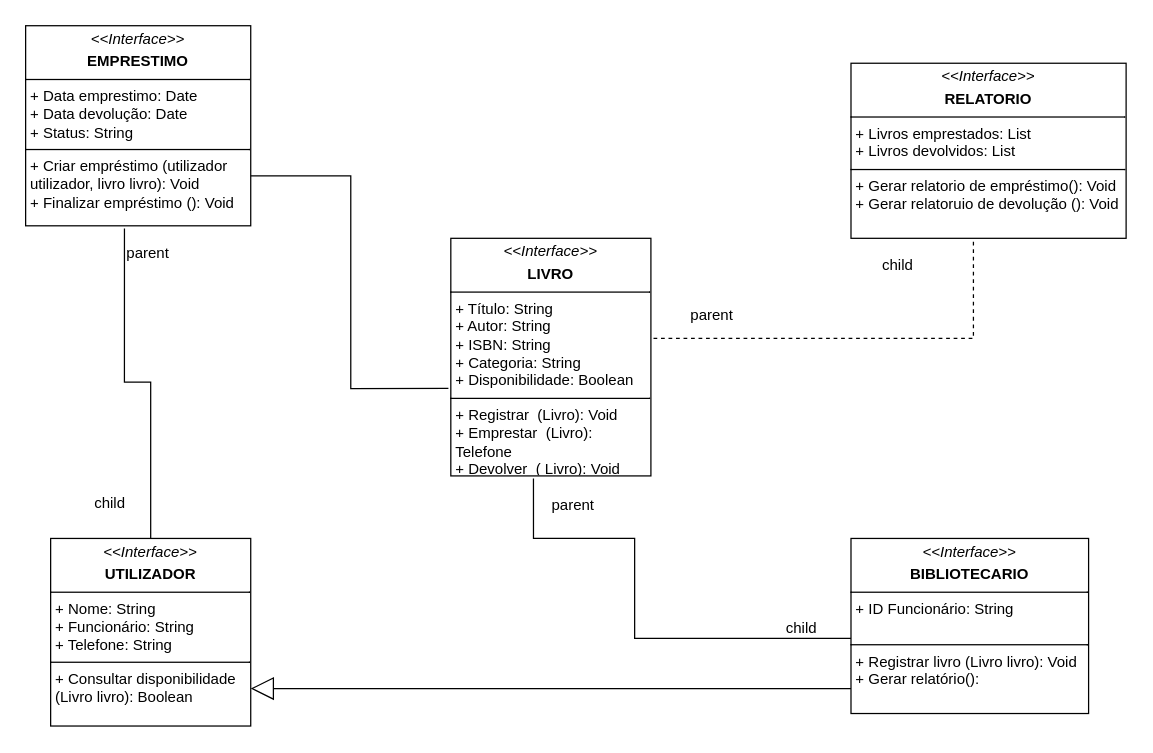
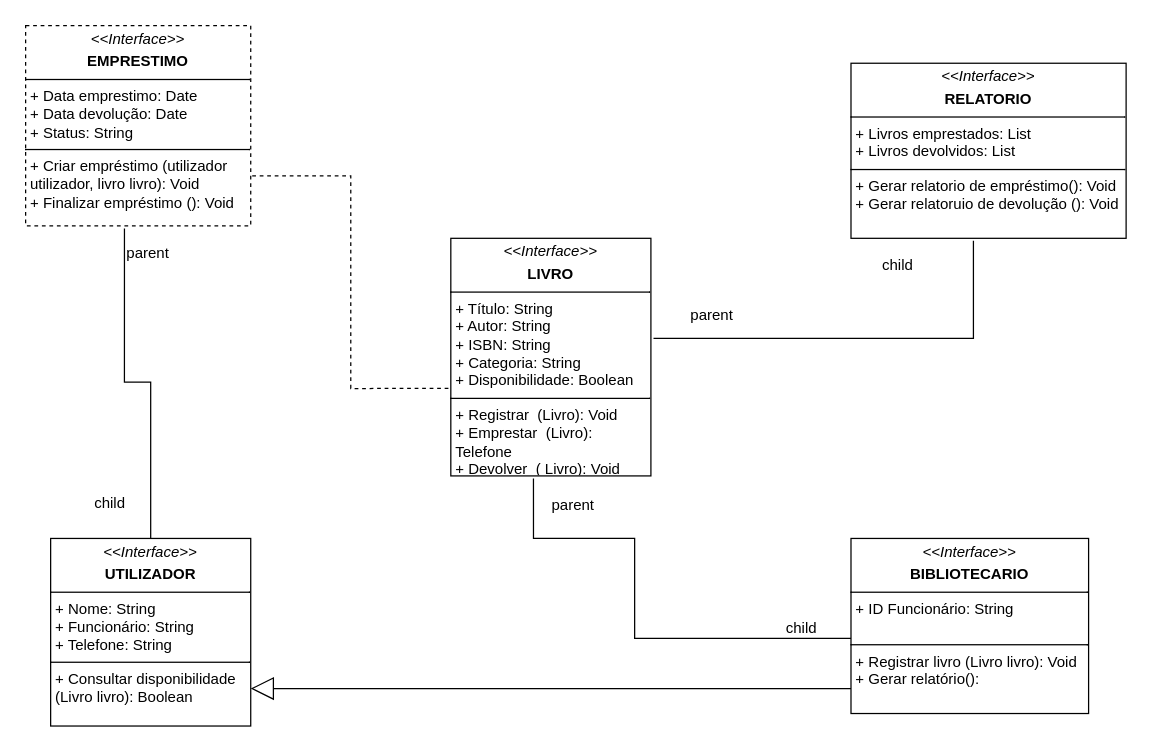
(138, 126) -> (138, 126)
(351, 280) -> (351, 280)
(863, 338) -> (863, 338)
